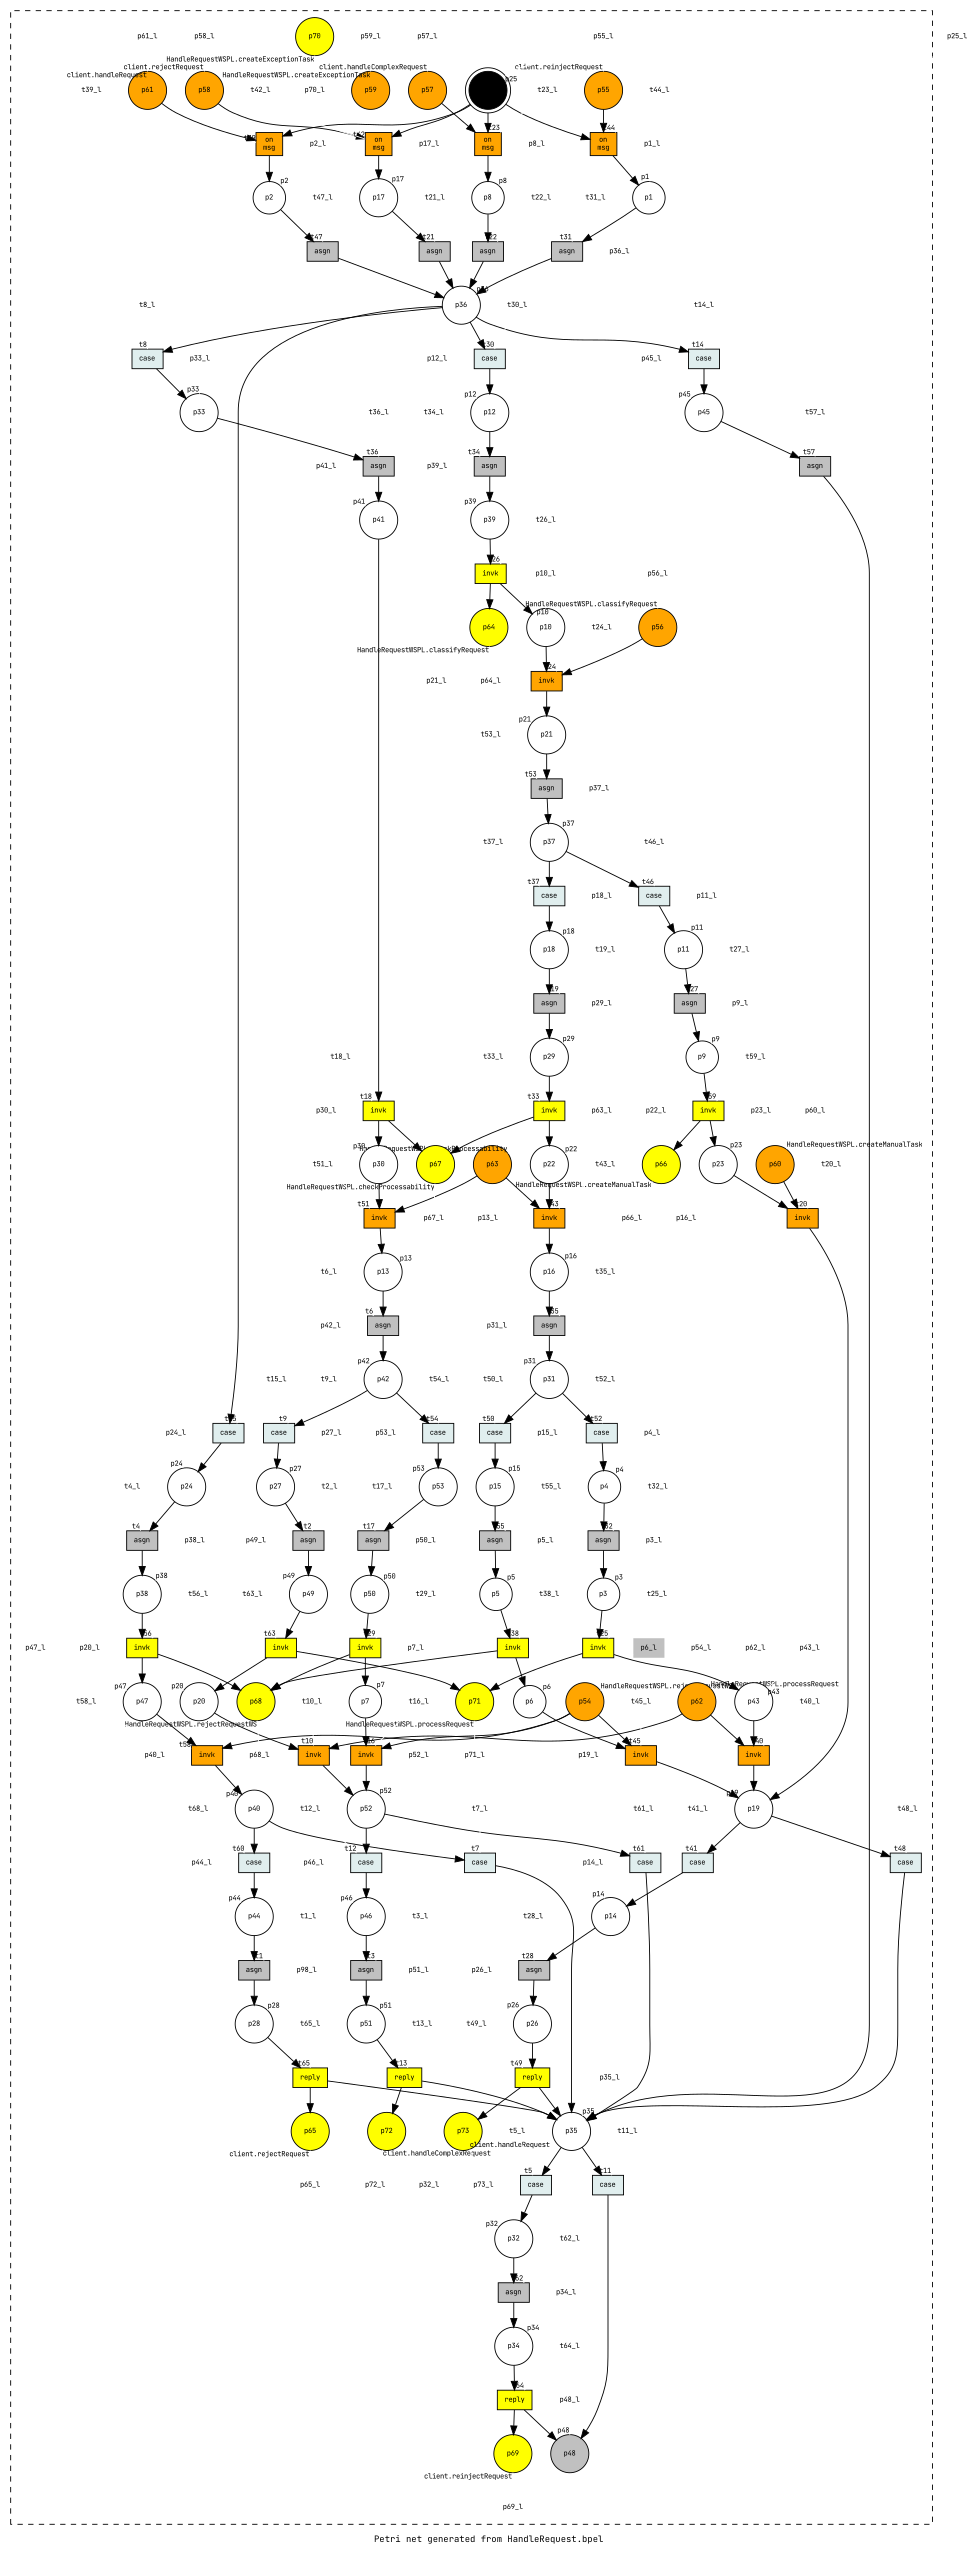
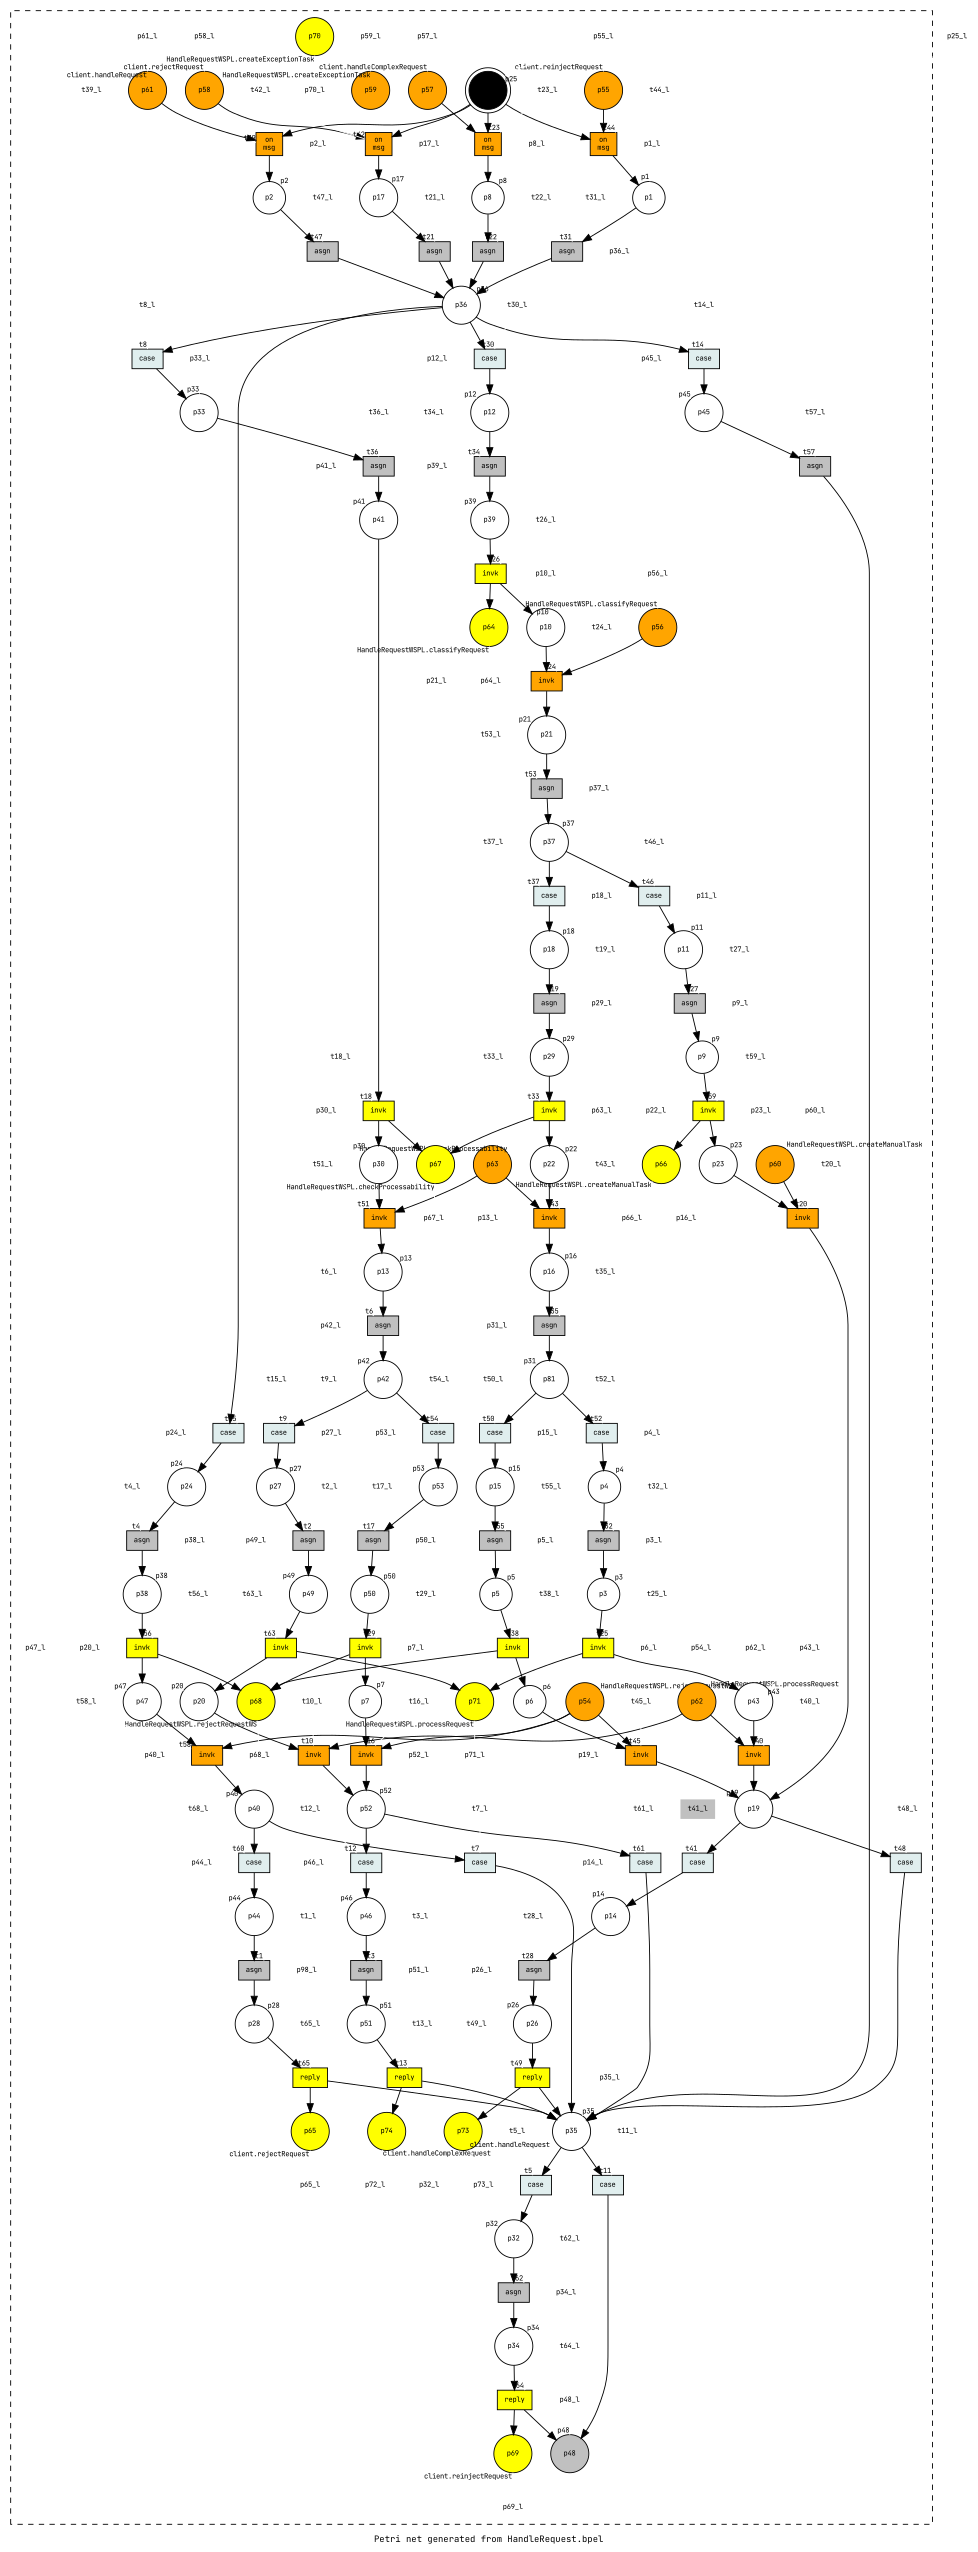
(549, 1379) -> (549, 1379)
(649, 1648) -> (649, 1648)
(698, 1809) -> (698, 1809)
(387, 2131) -> (387, 2131)
